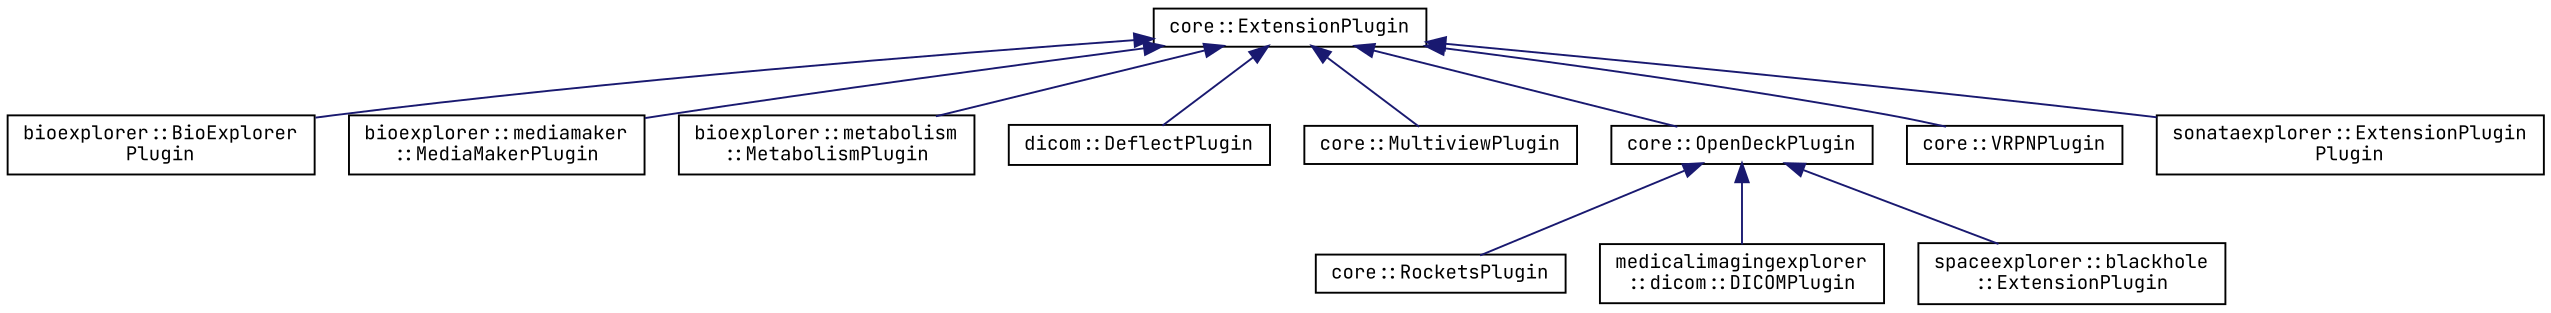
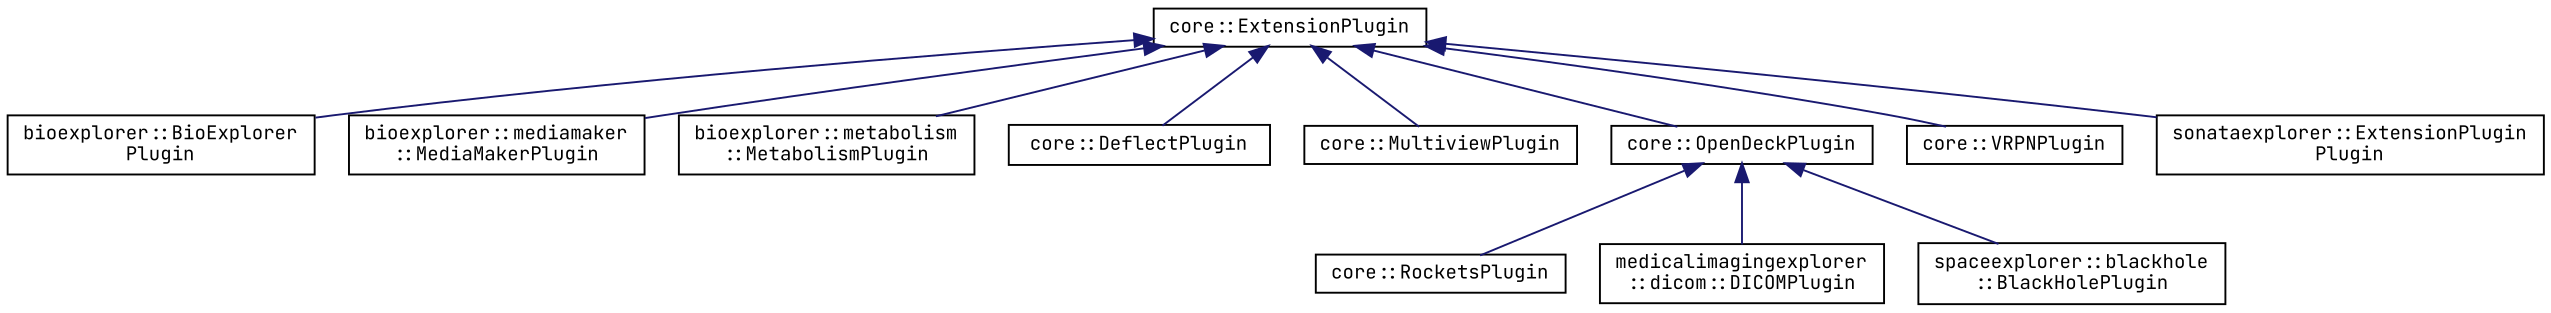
(1139, 145) -> (1139, 145)
(2072, 274) -> (2072, 274)
